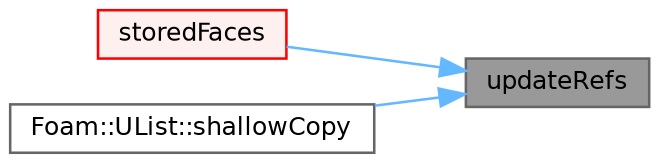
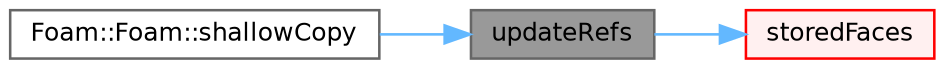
(363, 57) -> (687, 34)
(192, 129) -> (195, 34)
